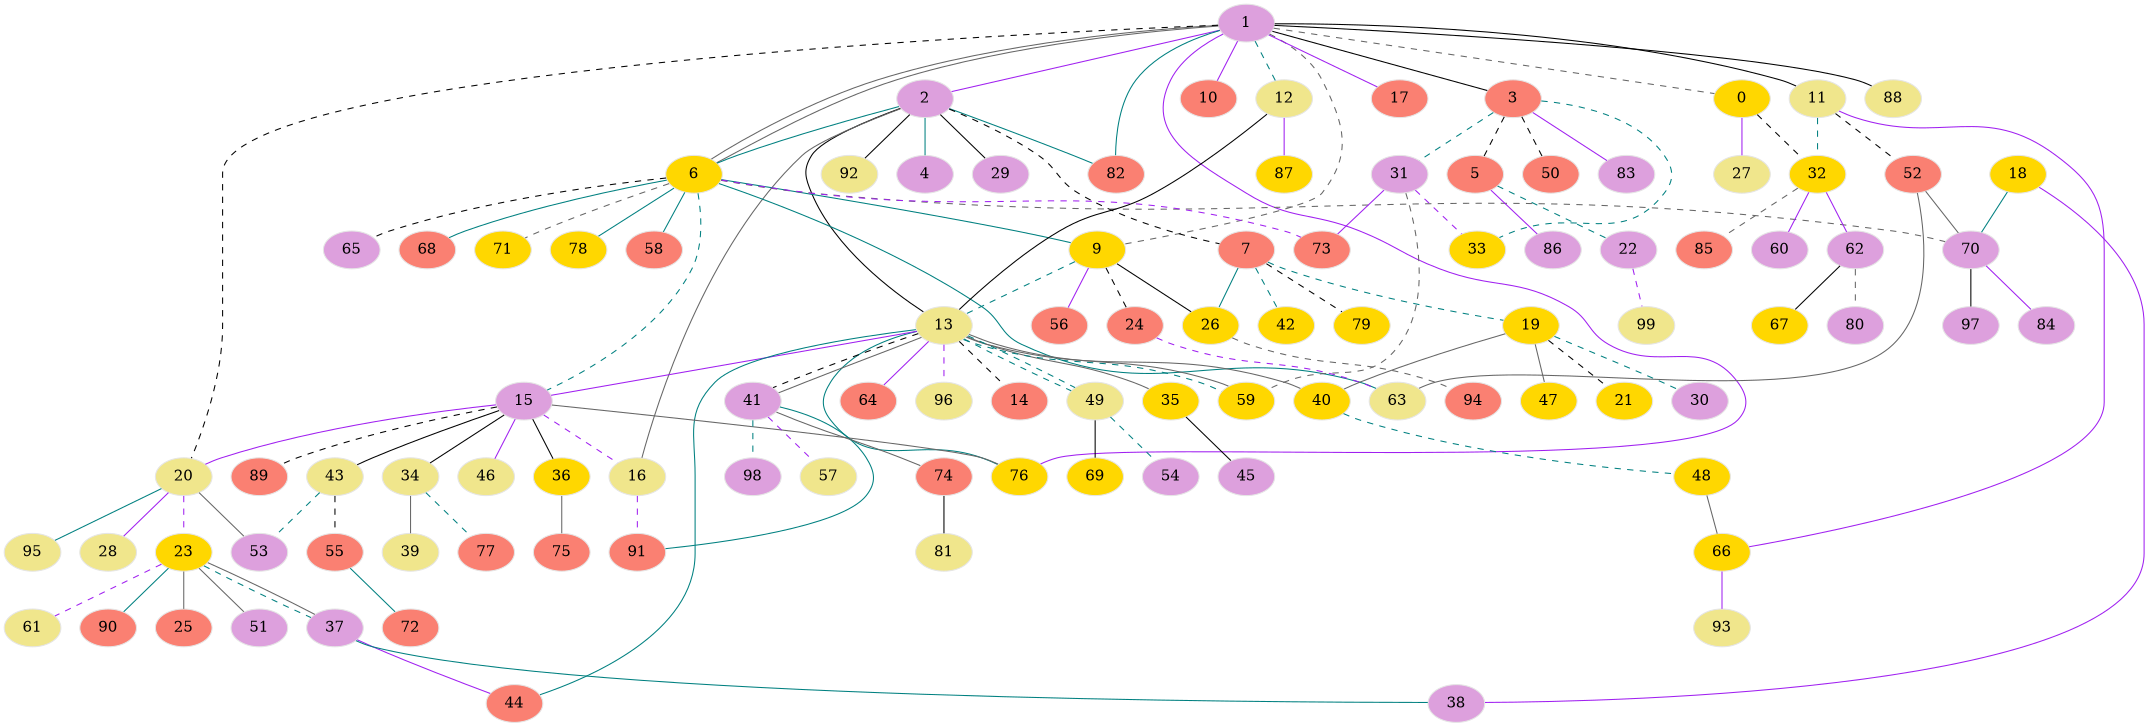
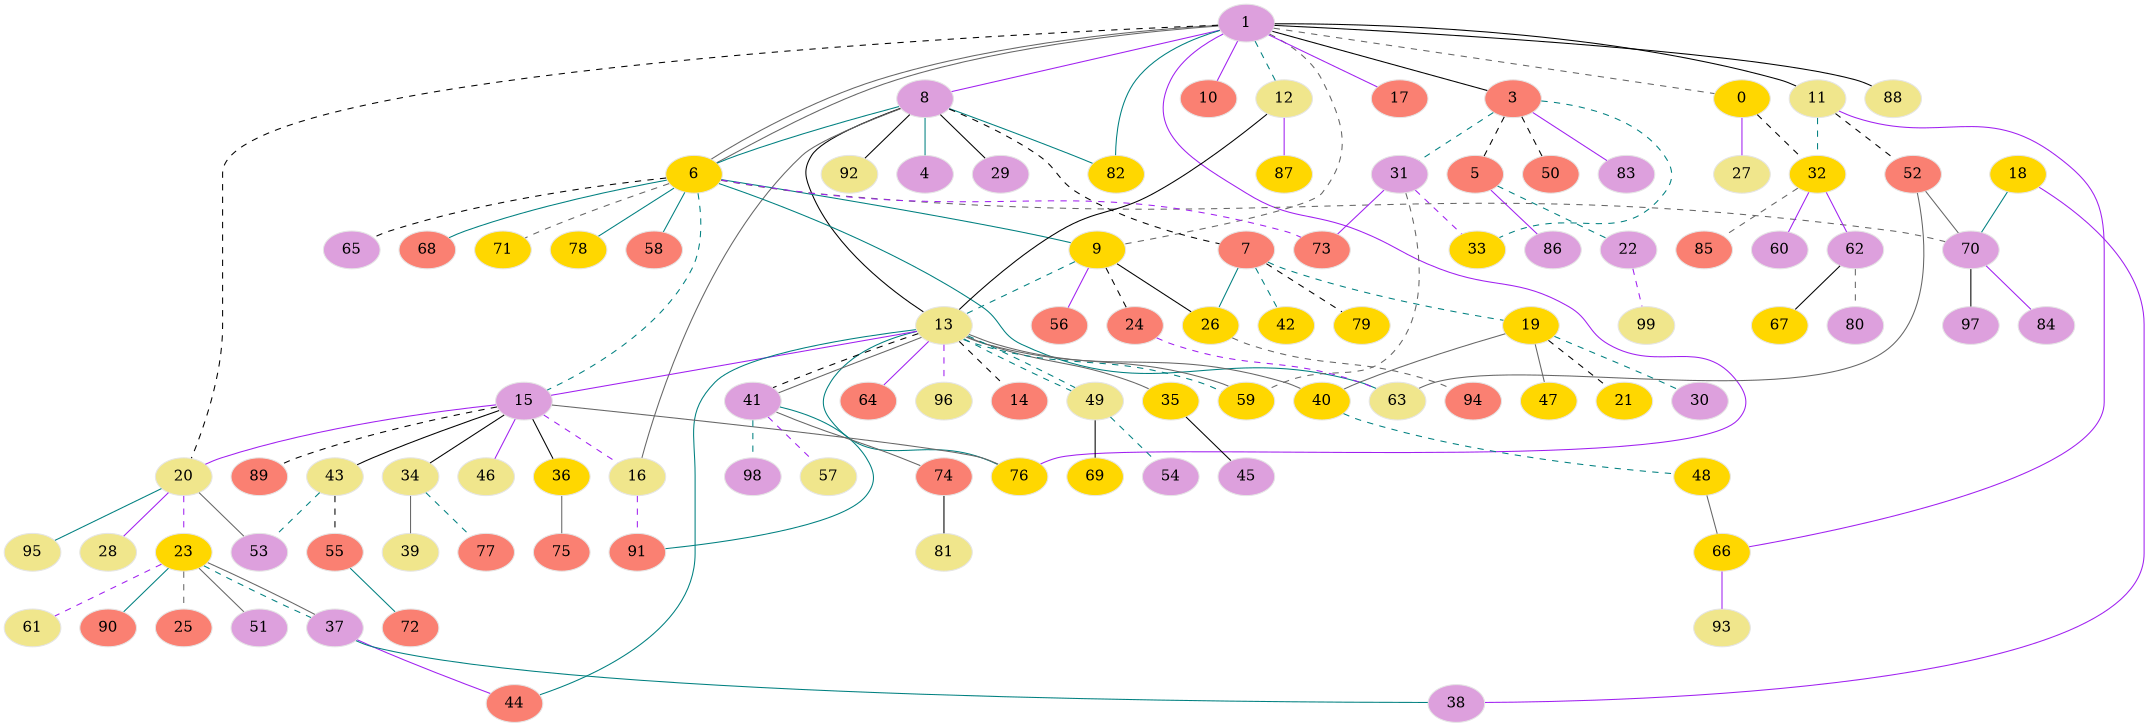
(925, 99) -> (925, 99)
(1116, 174) -> (1116, 174)
(184, 590) -> (184, 590)
